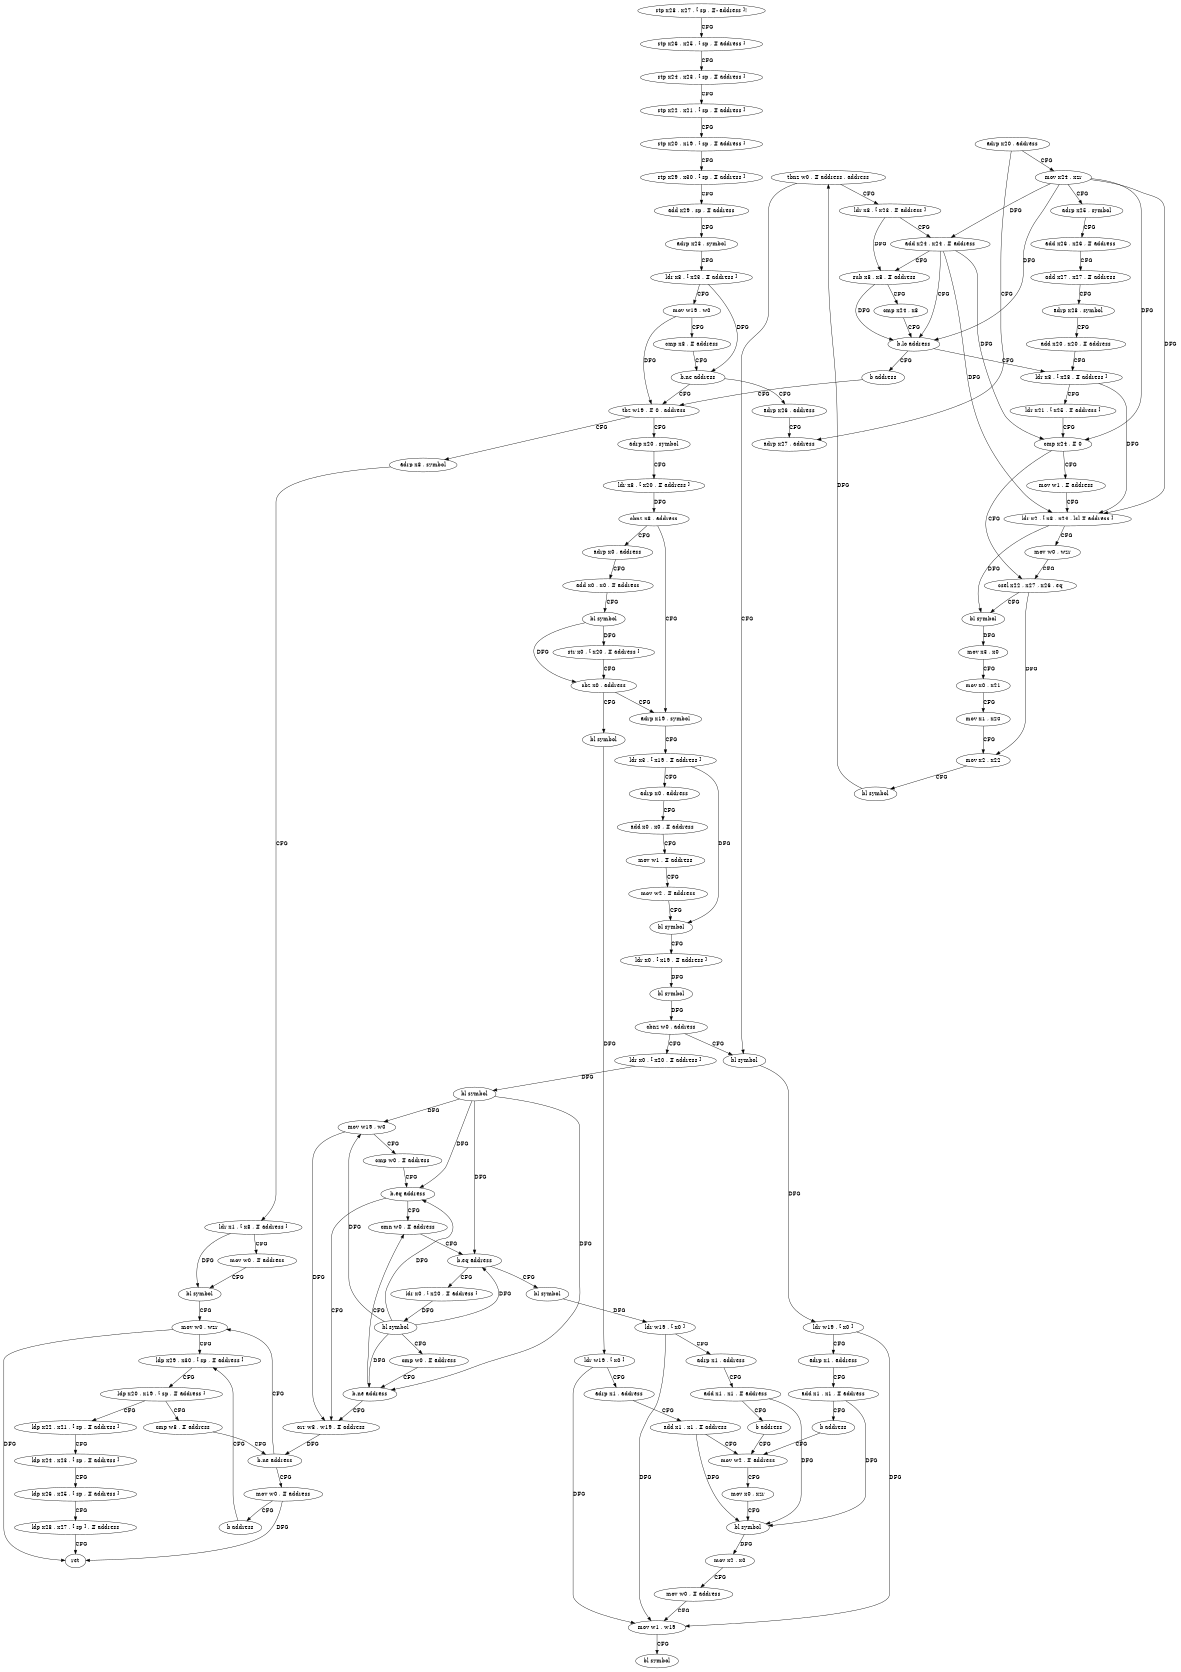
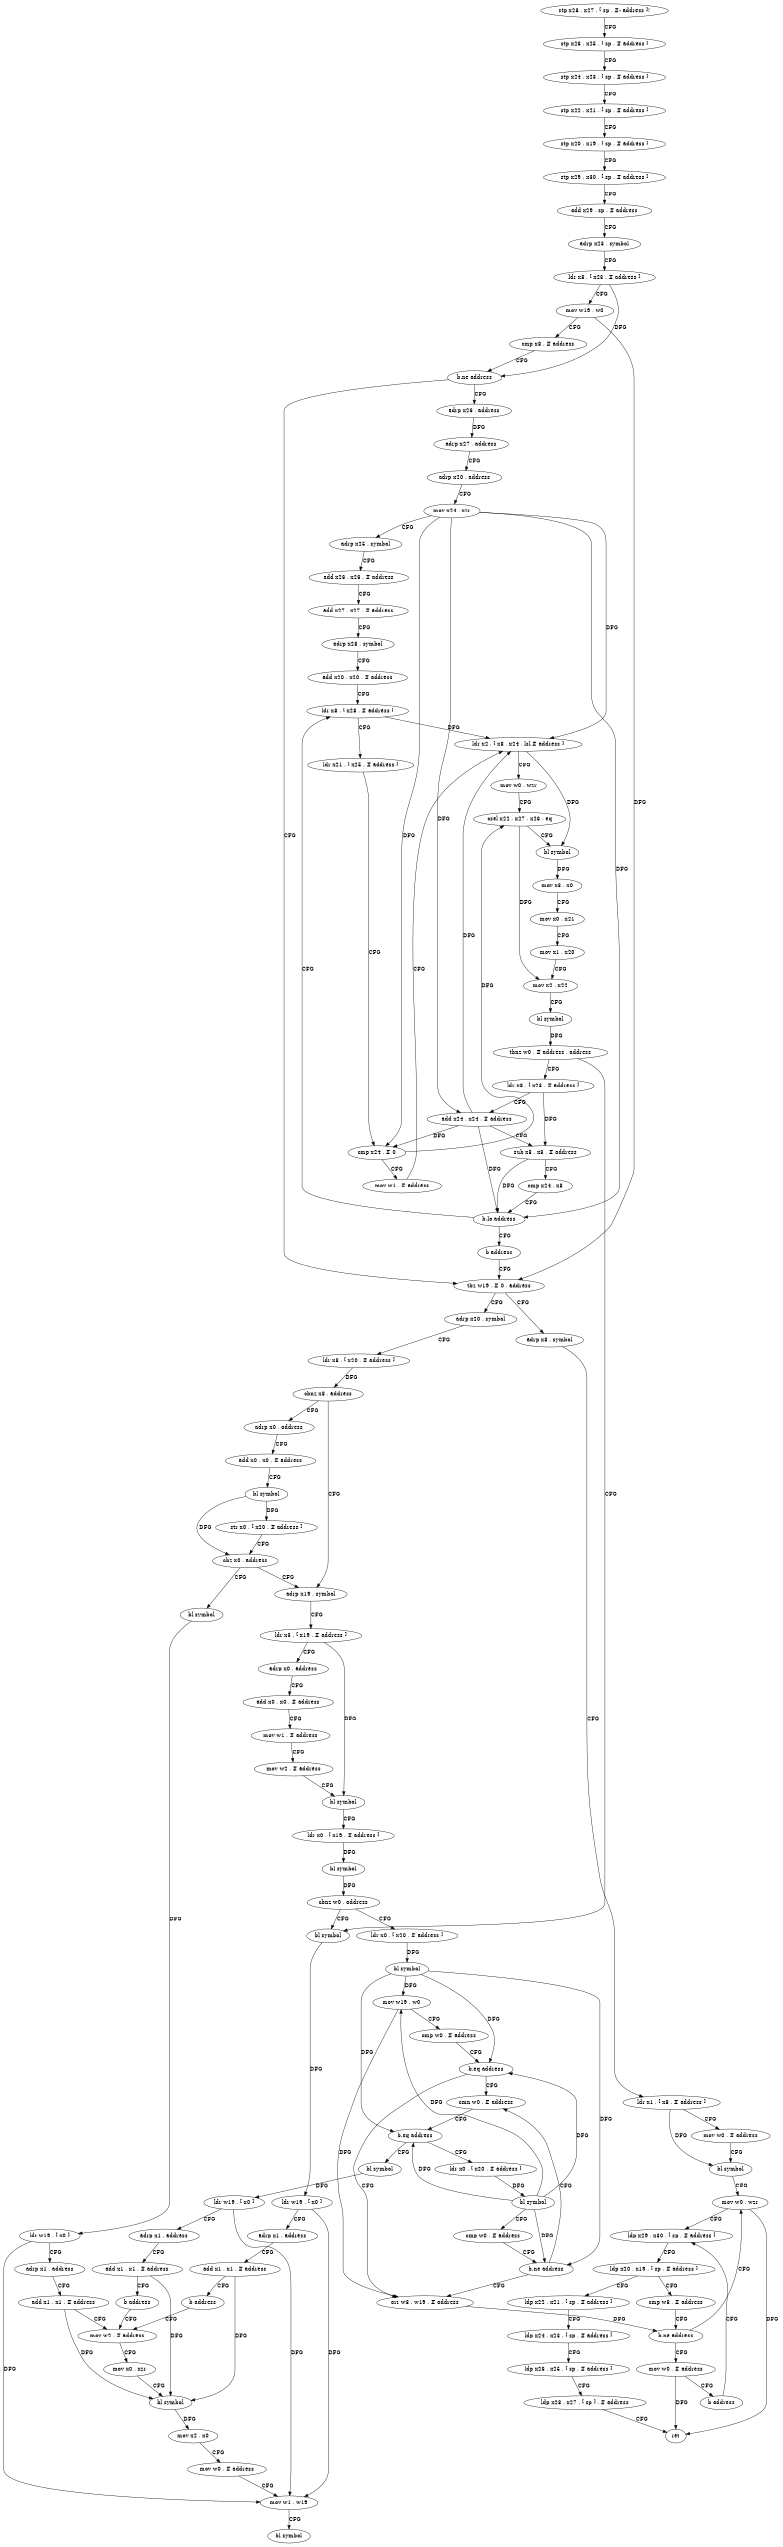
(944, 294) -> (495, 1169)
(1004, 360) -> (468, 459)
(795, 428) -> (479, 428)
(994, 519) -> (488, 986)
